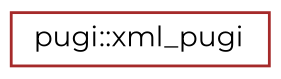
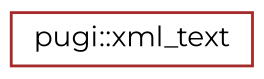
(140, 39) -> (132, 39)
